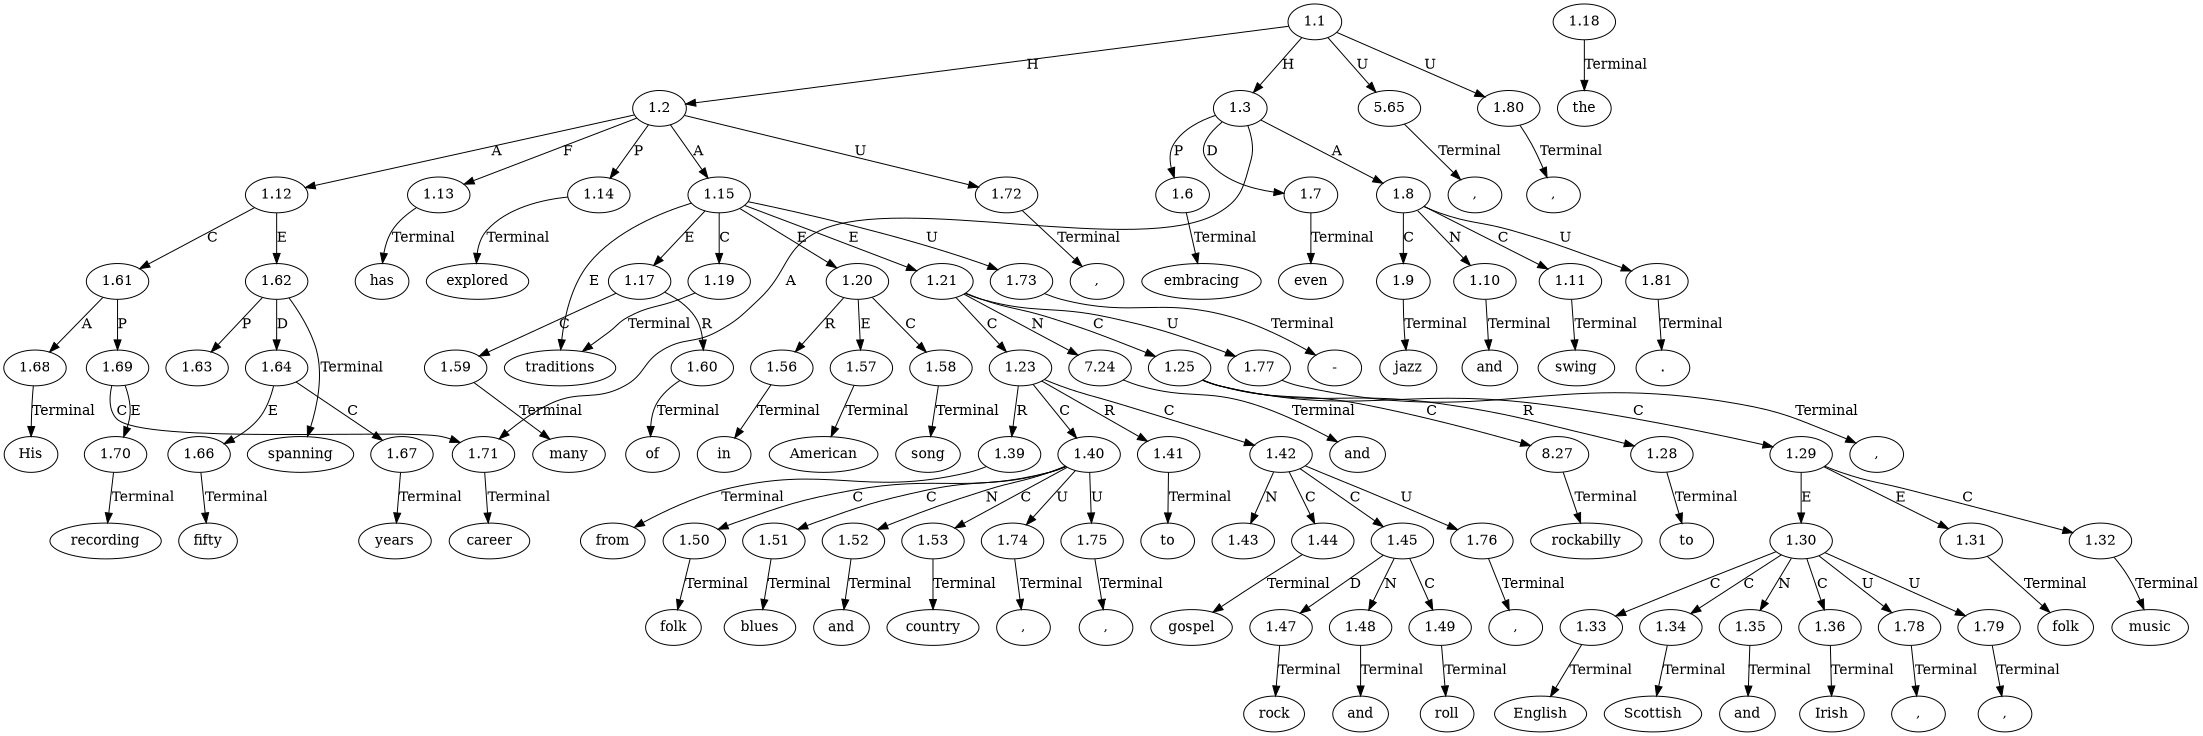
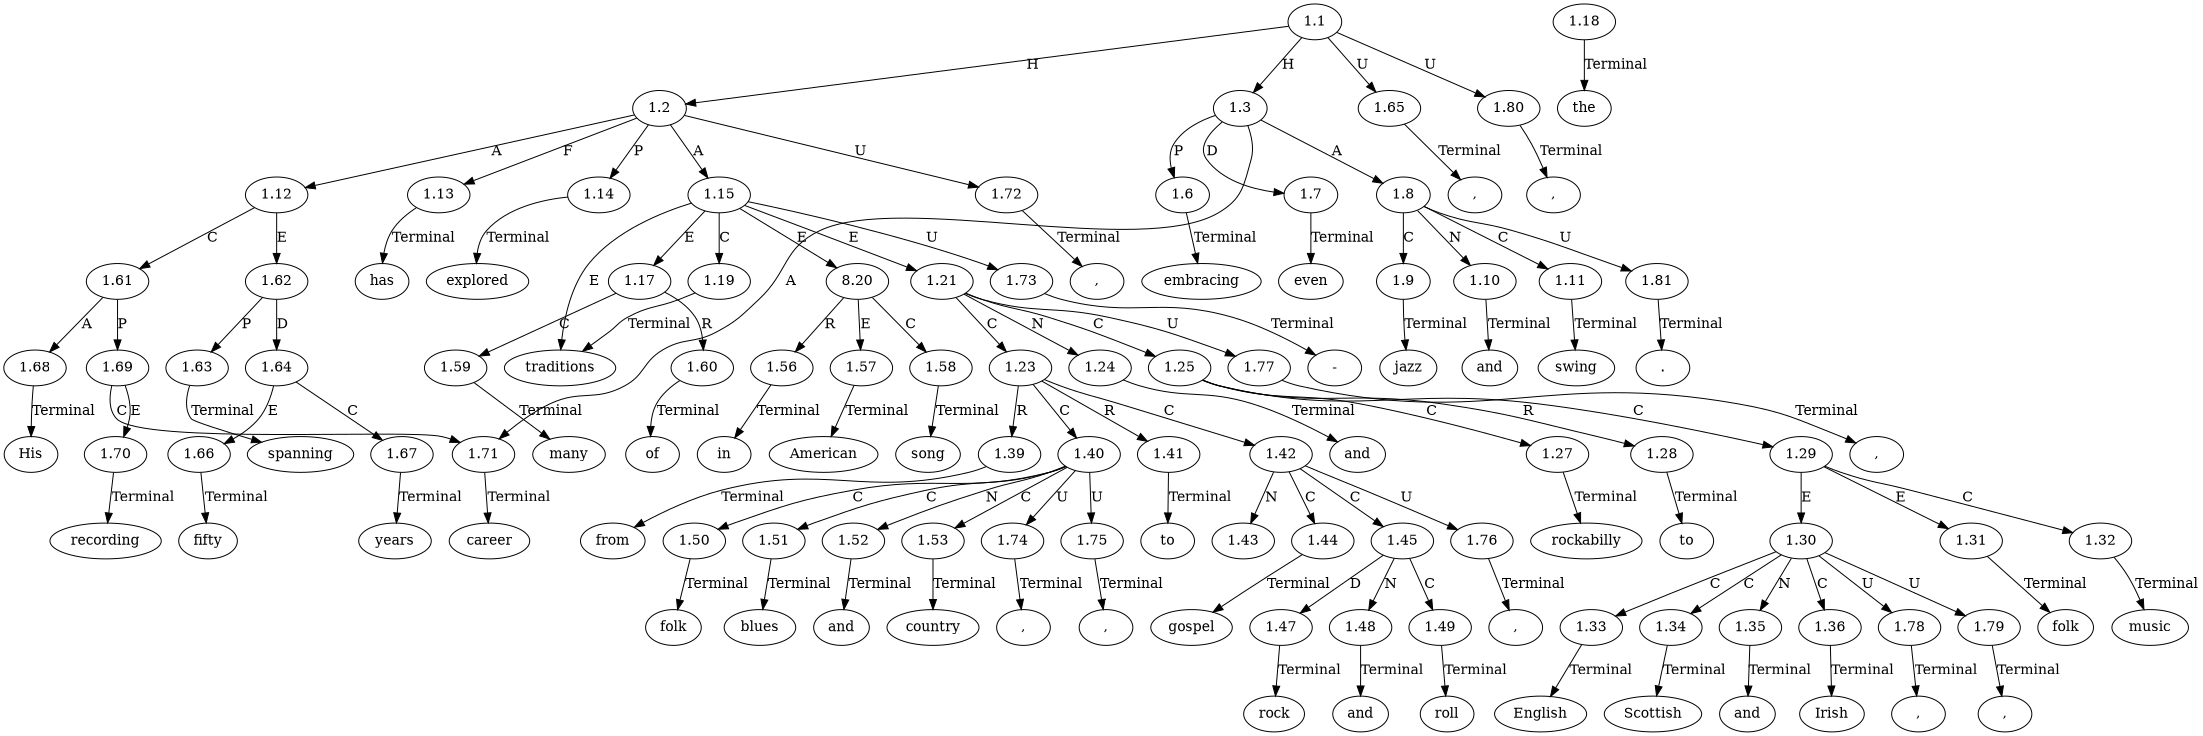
(1389, 108) -> (1389, 108)
(857, 281) -> (857, 281)
(318, 359) -> (205, 425)
(1100, 368) -> (1100, 368)
(1557, 454) -> (1557, 454)
